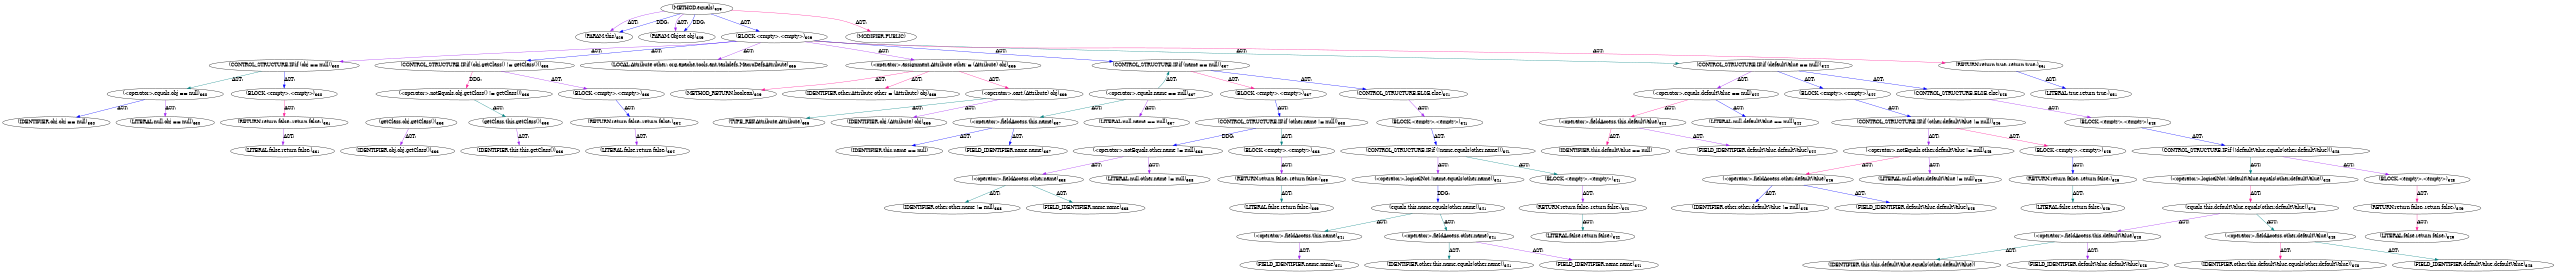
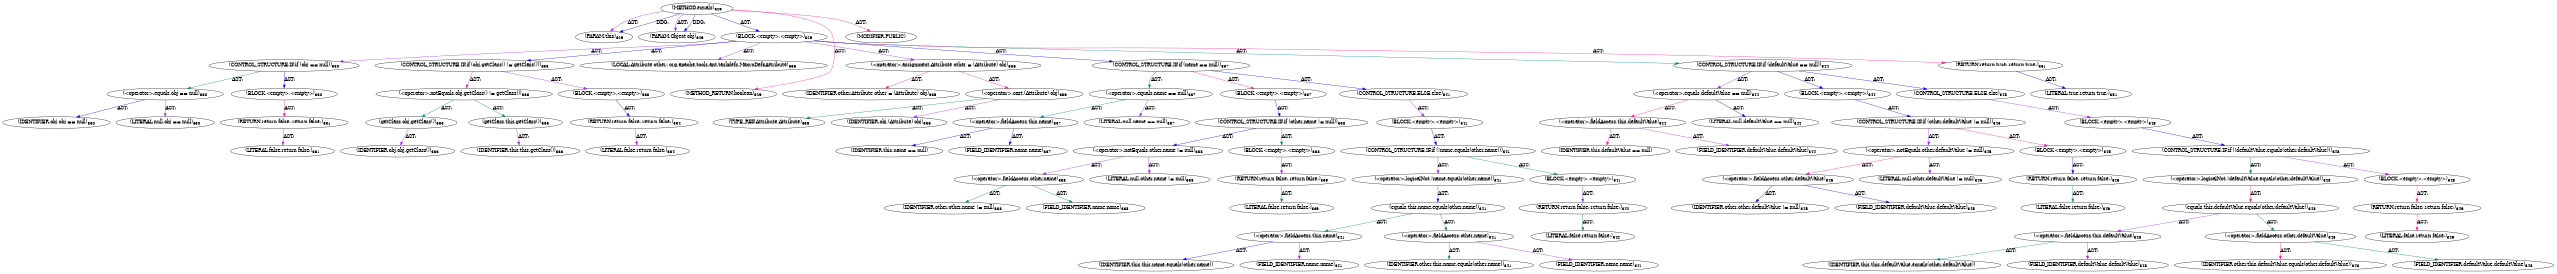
(476, 80) -> (476, 80)
(839, 82) -> (833, 38)
(1164, 82) -> (1151, 77)
none -> (439, 108)
(1229, 137) -> (1229, 137)
(1444, 194) -> (1444, 194)
(2312, 208) -> (2312, 208)
none -> (1156, 265)
